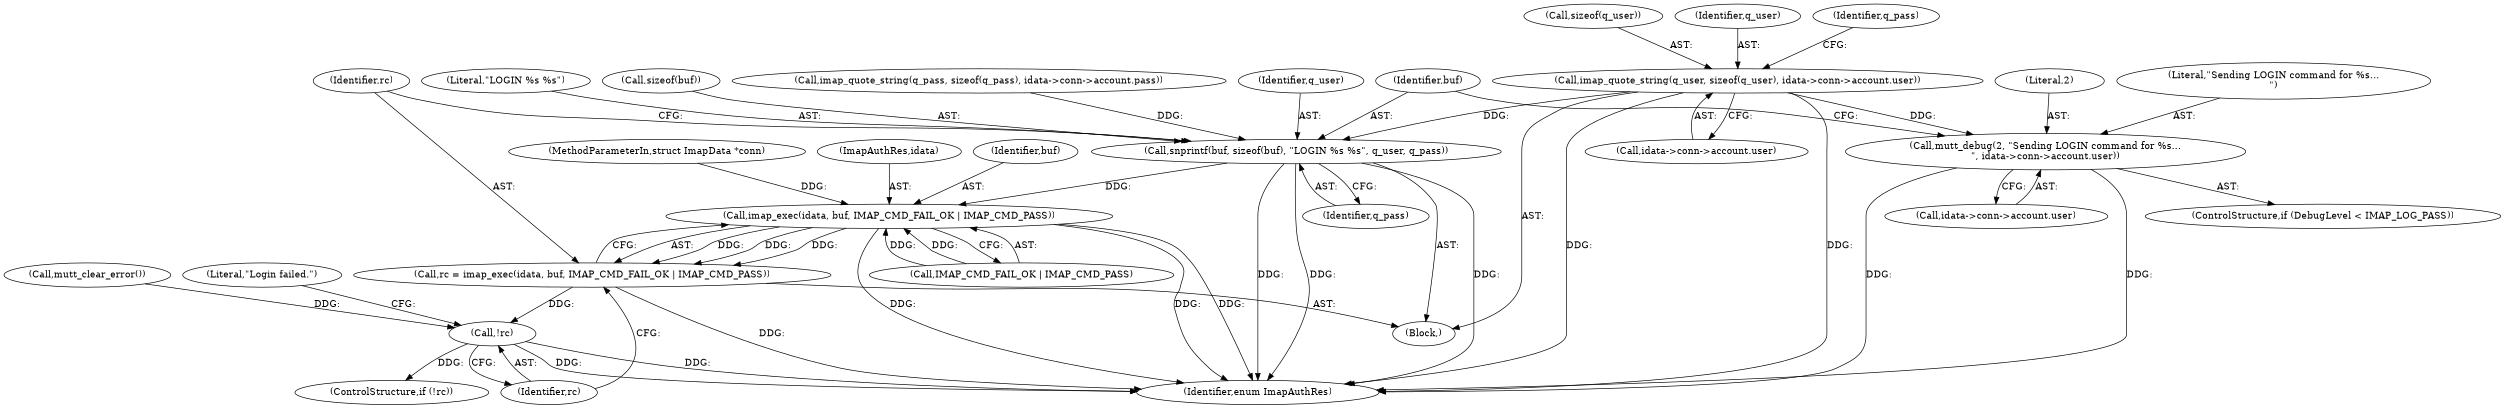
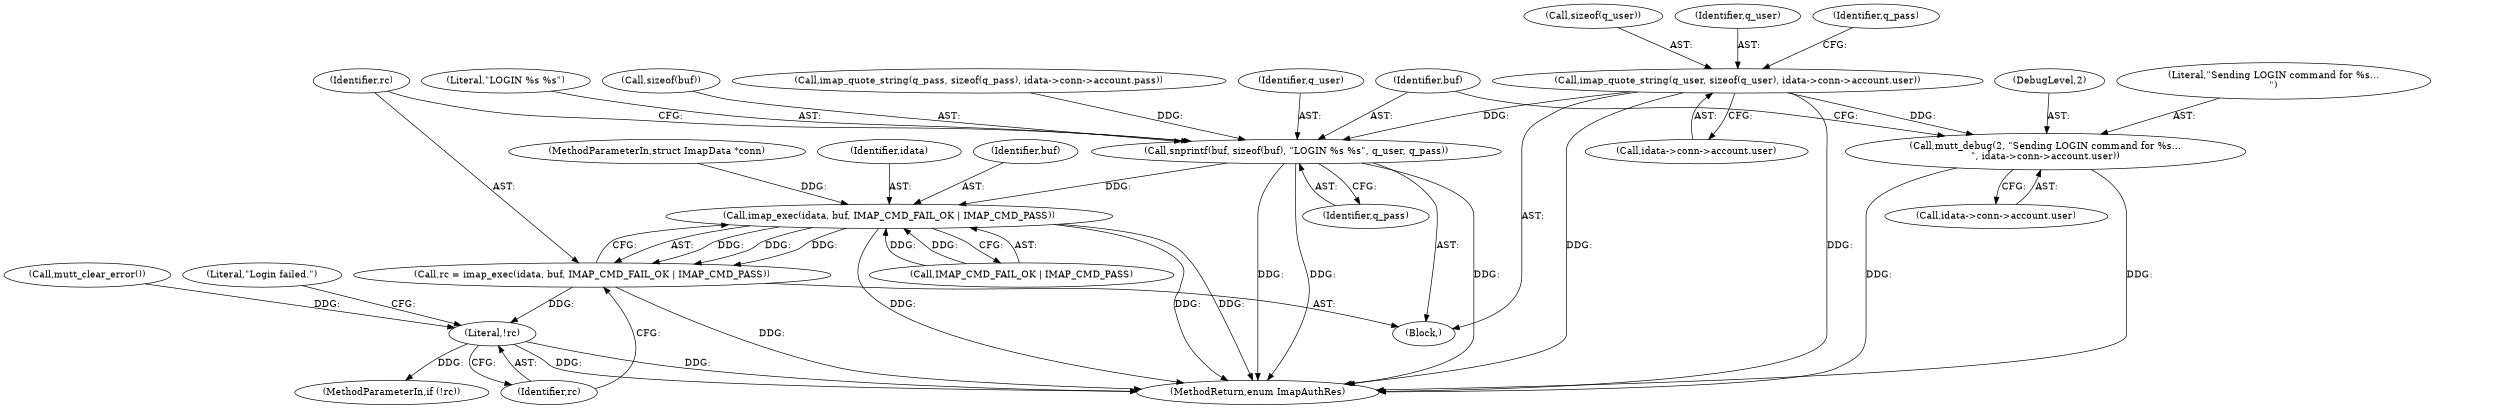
(2050, 81) -> (2050, 81)
(889, 152) -> (889, 152)
(2323, 216) -> none
(492, 334) -> (492, 334)
(392, 392) -> (392, 392)
(1258, 392) -> (1258, 392)
